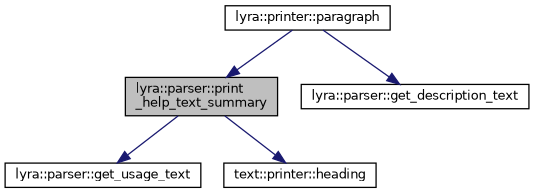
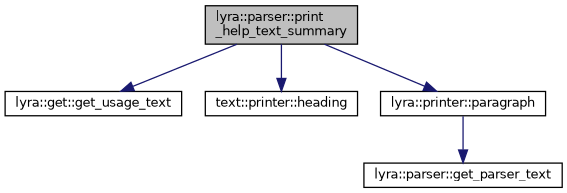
(265, 50) -> (375, 65)
(415, 97) -> (463, 175)
(103, 175) -> (93, 104)
